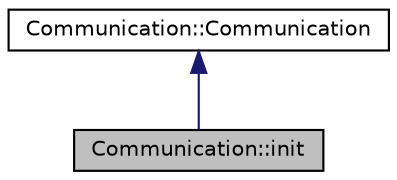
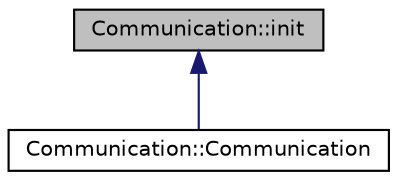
(199, 101) -> (199, 101)
